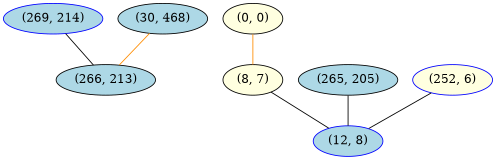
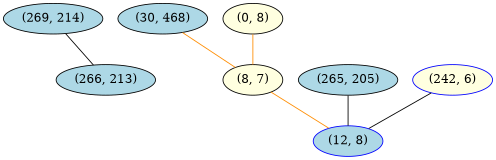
(53, 19) -> (53, 19)
(253, 19) -> (253, 19)
(134, 49) -> (209, 50)
(453, 80) -> (453, 80)
(300, 110) -> (300, 110)
